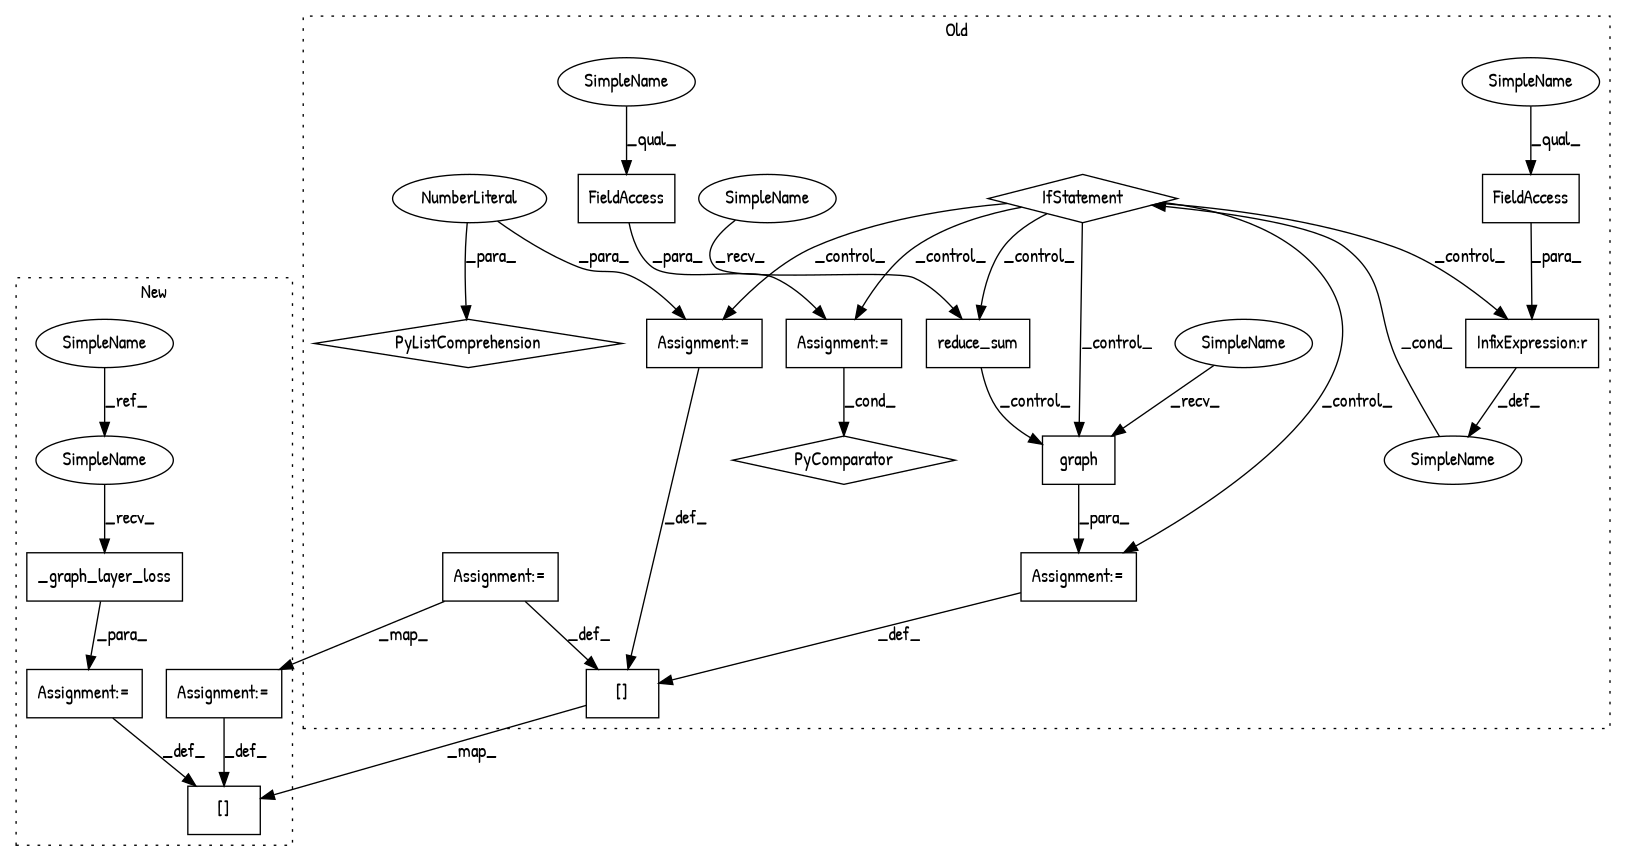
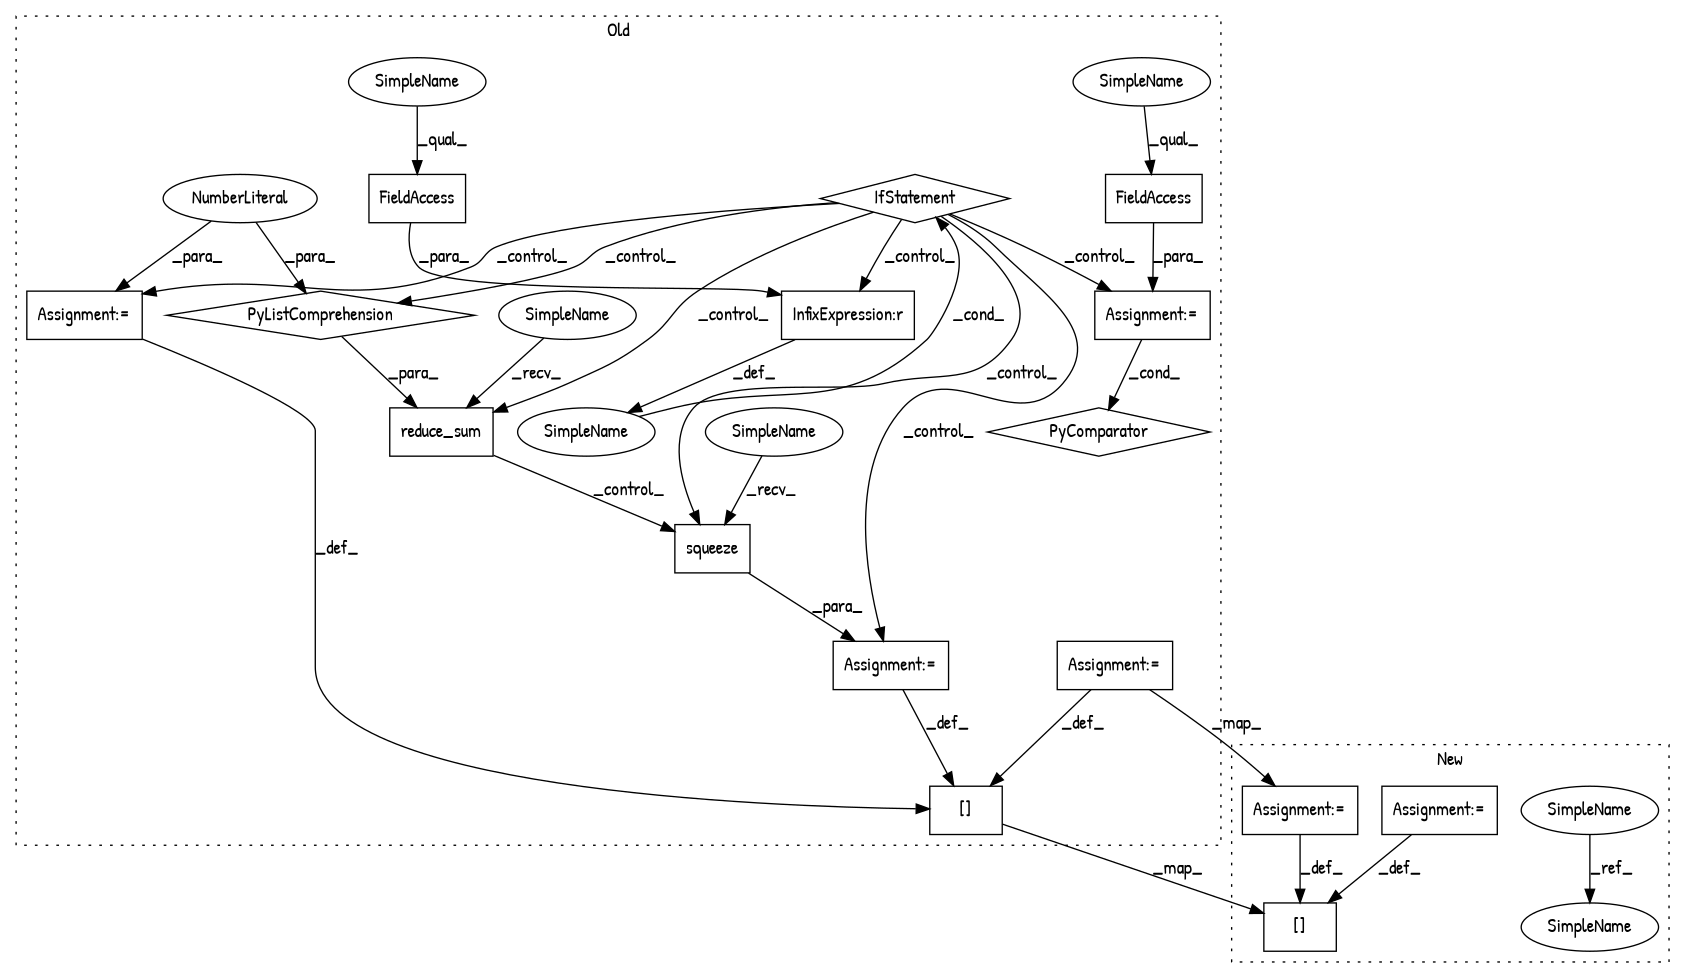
none -> (620, 242)
none -> (374, 367)
(1079, 460) -> (712, 549)
(105, 577) -> none
